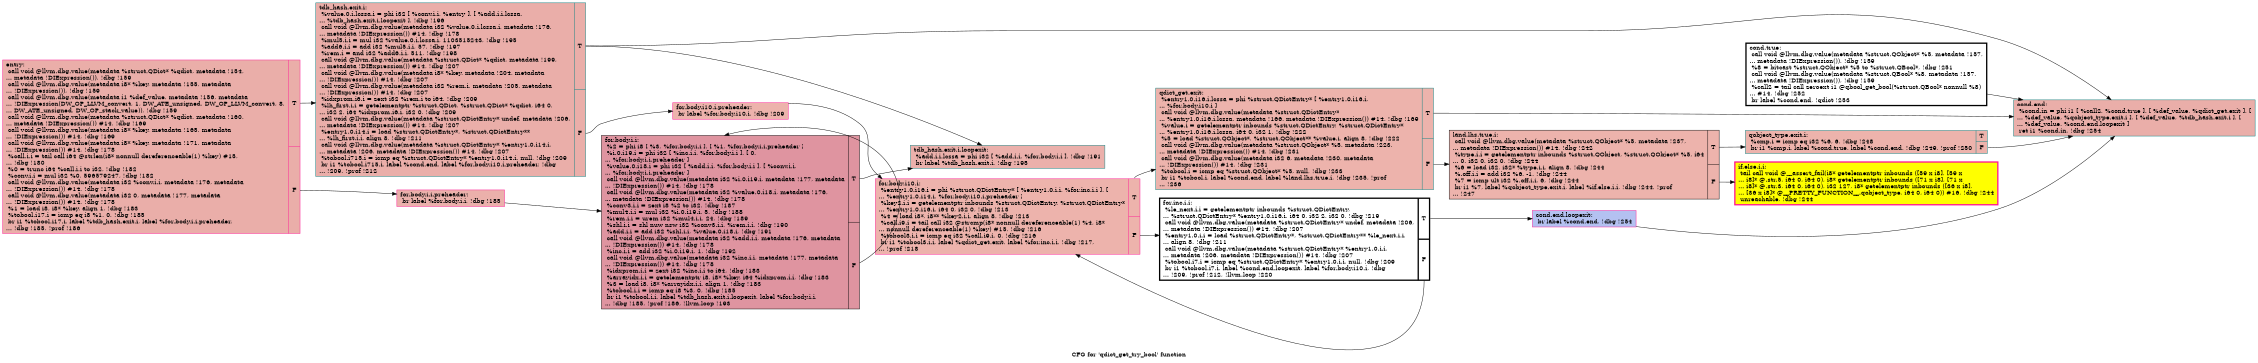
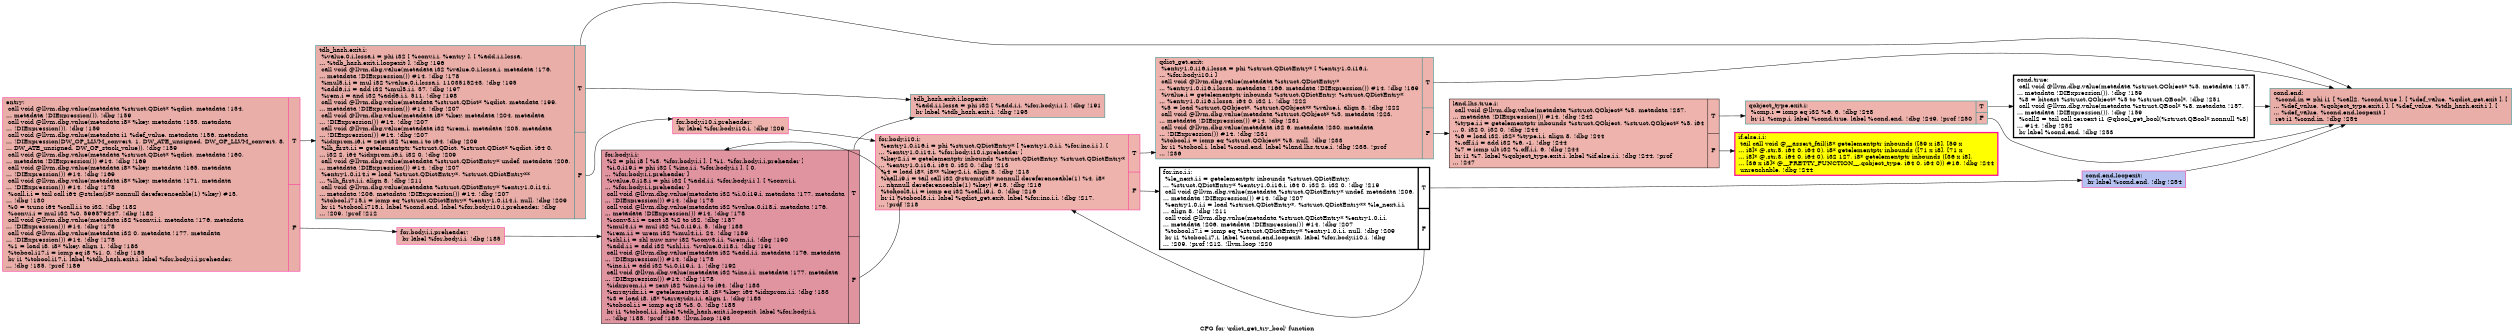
(1800, 100) -> (2065, 132)
none -> (1999, 106)
